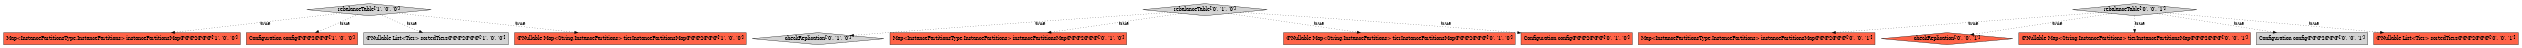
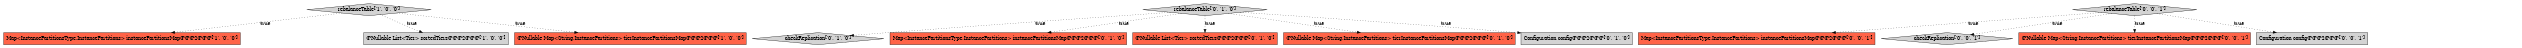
(302, 39) -> none
none -> (1205, 39)
(1577, 39) -> (1577, 39)
(1947, 39) -> (1947, 39)
(2446, 39) -> none
